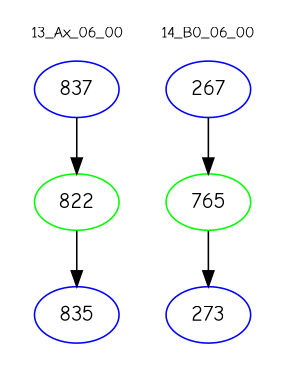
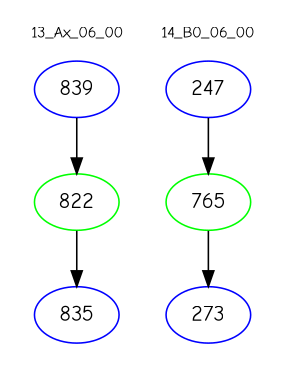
(77, 89) -> (77, 89)
(208, 89) -> (208, 89)
